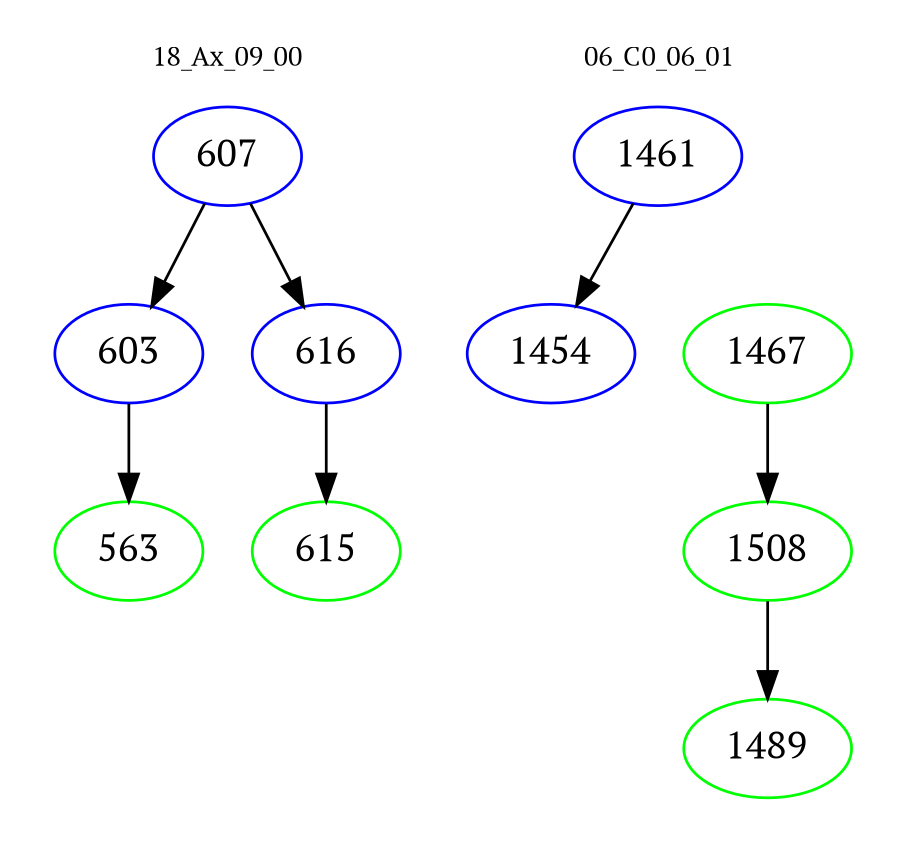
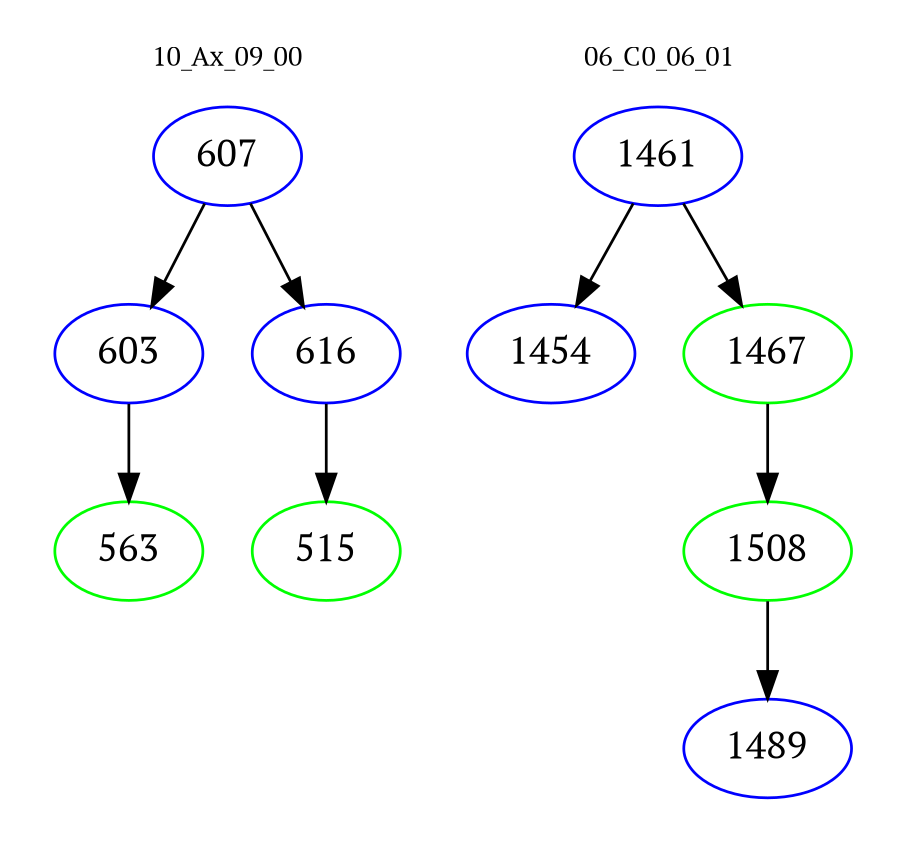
(228, 59) -> (228, 59)
none -> (705, 242)
(326, 551) -> (326, 551)
(768, 748) -> (768, 748)
